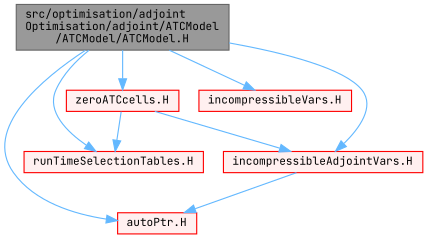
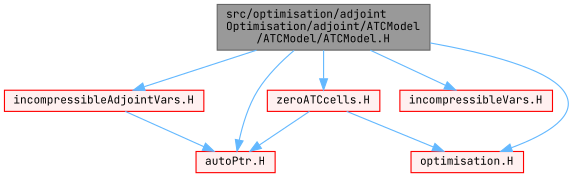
(217, 130) -> (284, 128)
(114, 162) -> (467, 162)
